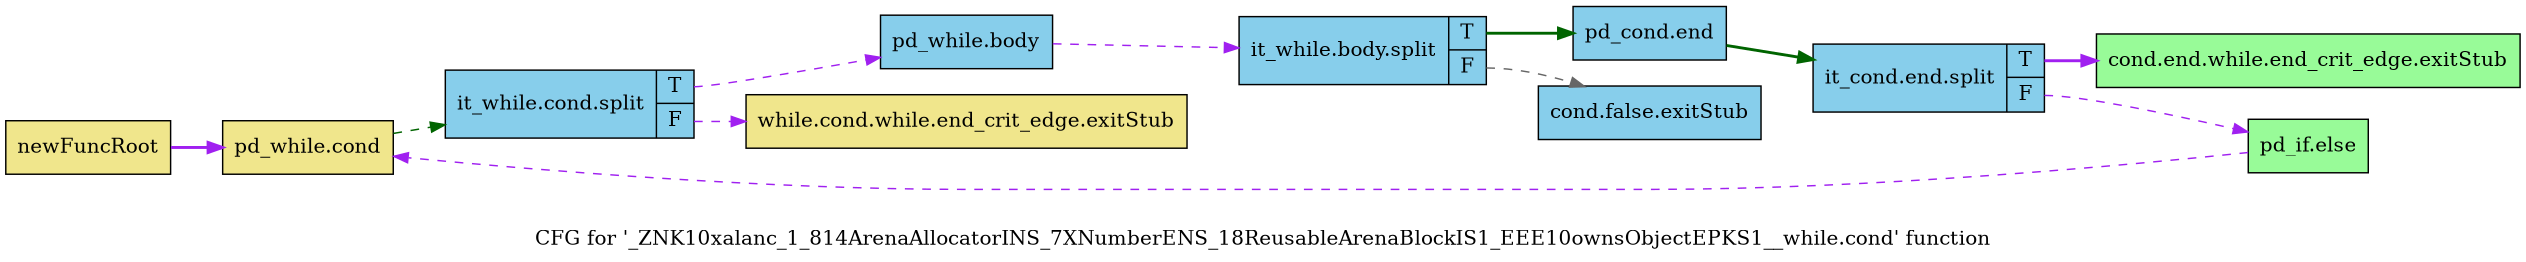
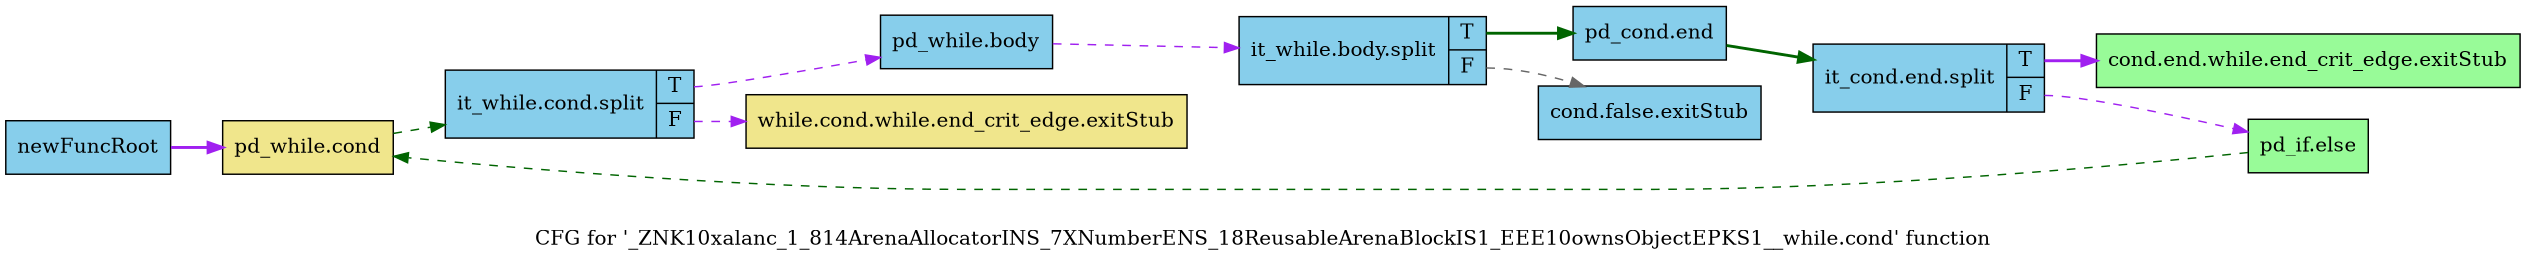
(88, 147) -> (88, 147)
(1328, 189) -> (1328, 189)
